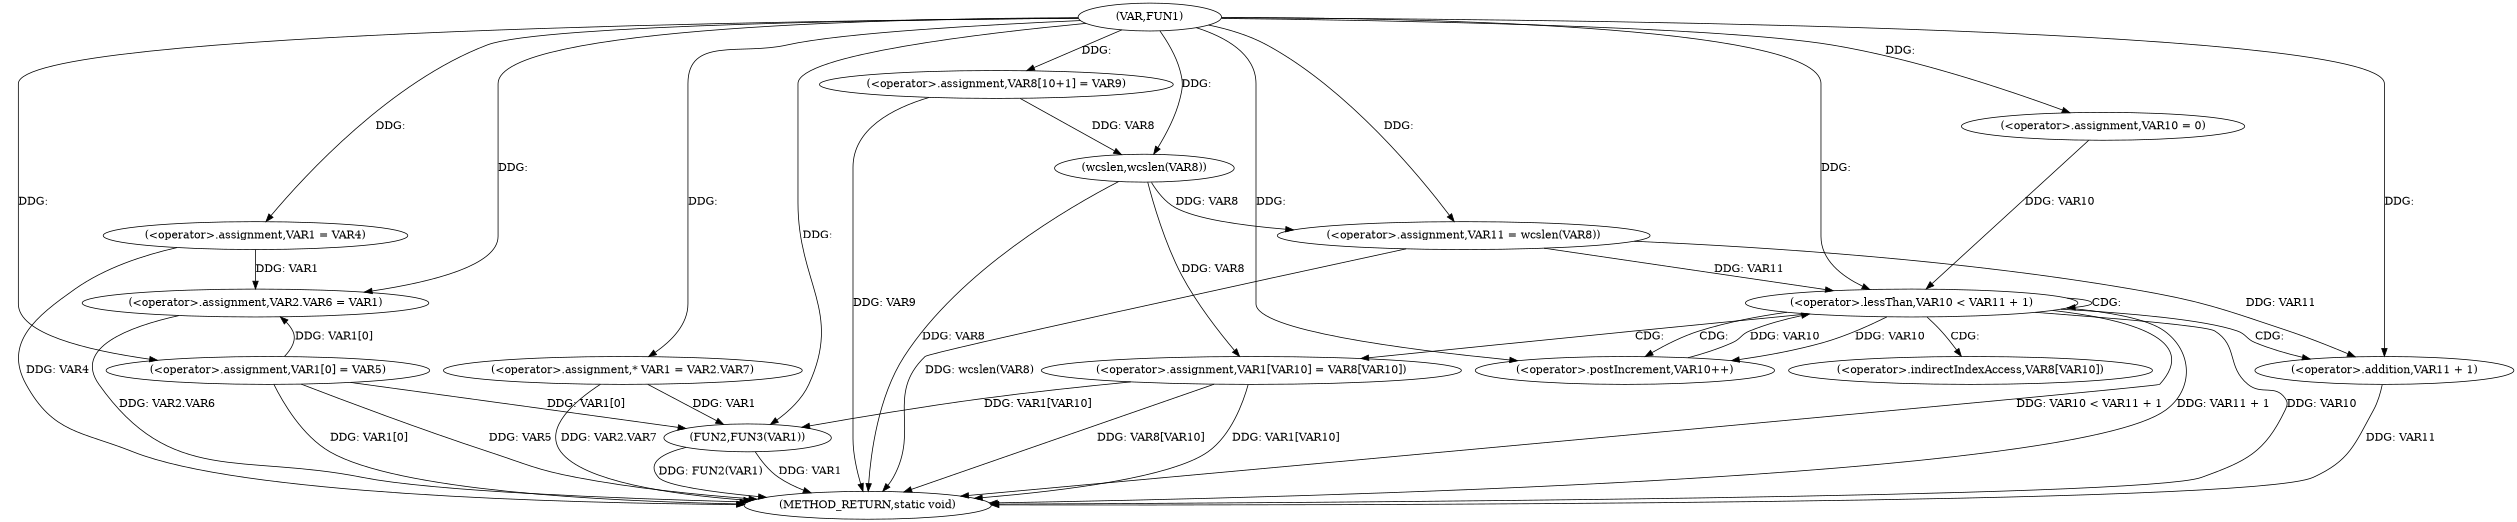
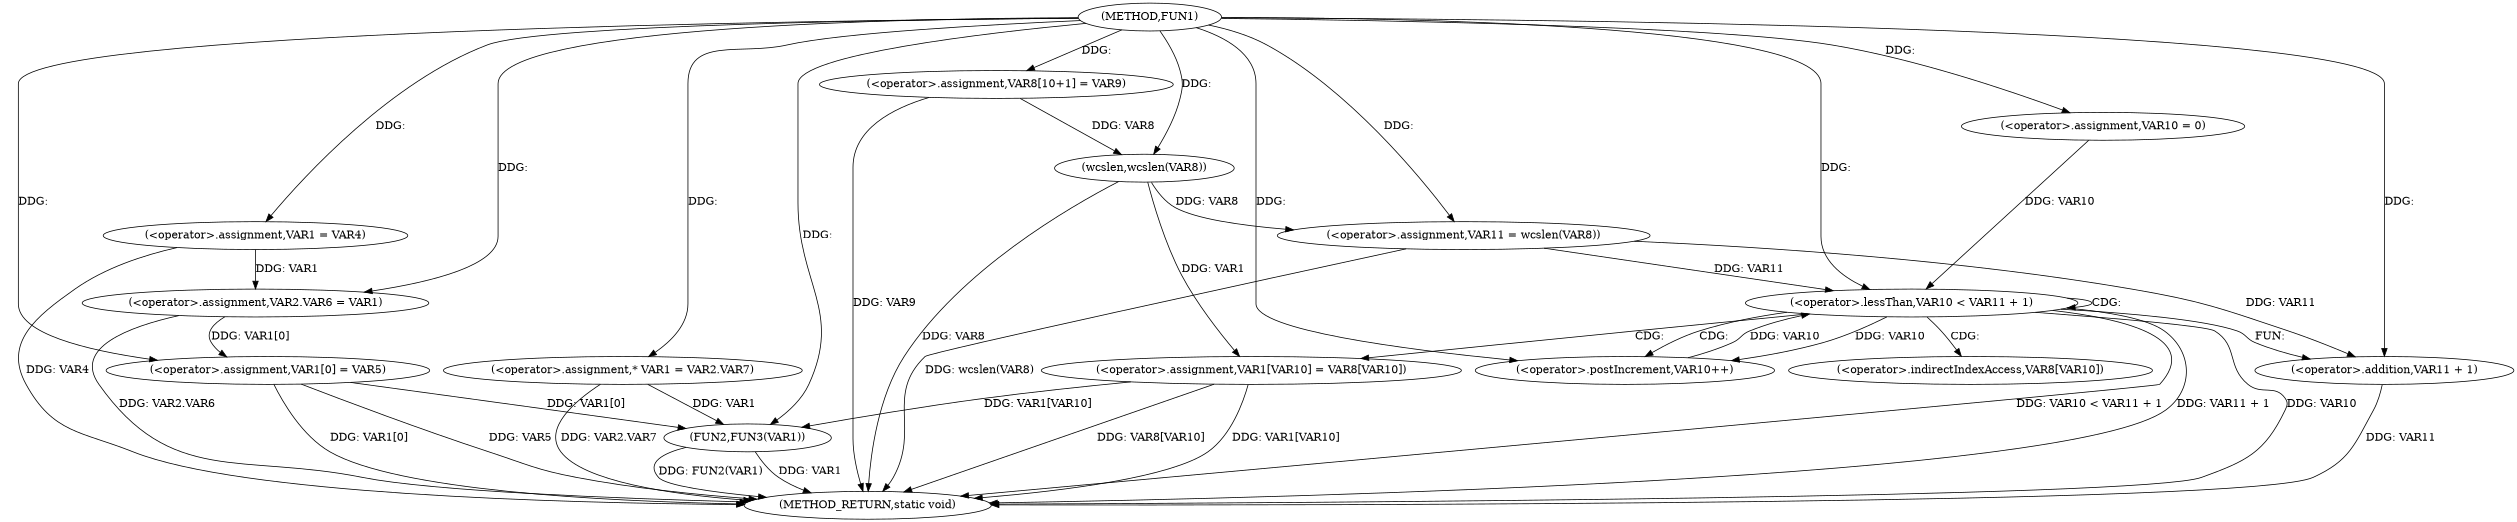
(1150, 17) -> (1150, 17)
(1213, 269) -> (1213, 269)
(2272, 337) -> (2272, 337)
(294, 340) -> (210, 333)
